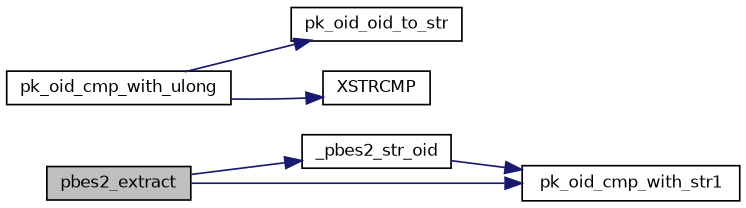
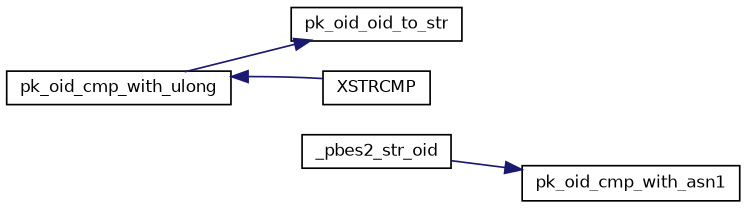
(269, 99) -> (286, 77)
(119, 183) -> none
(631, 183) -> (631, 183)
